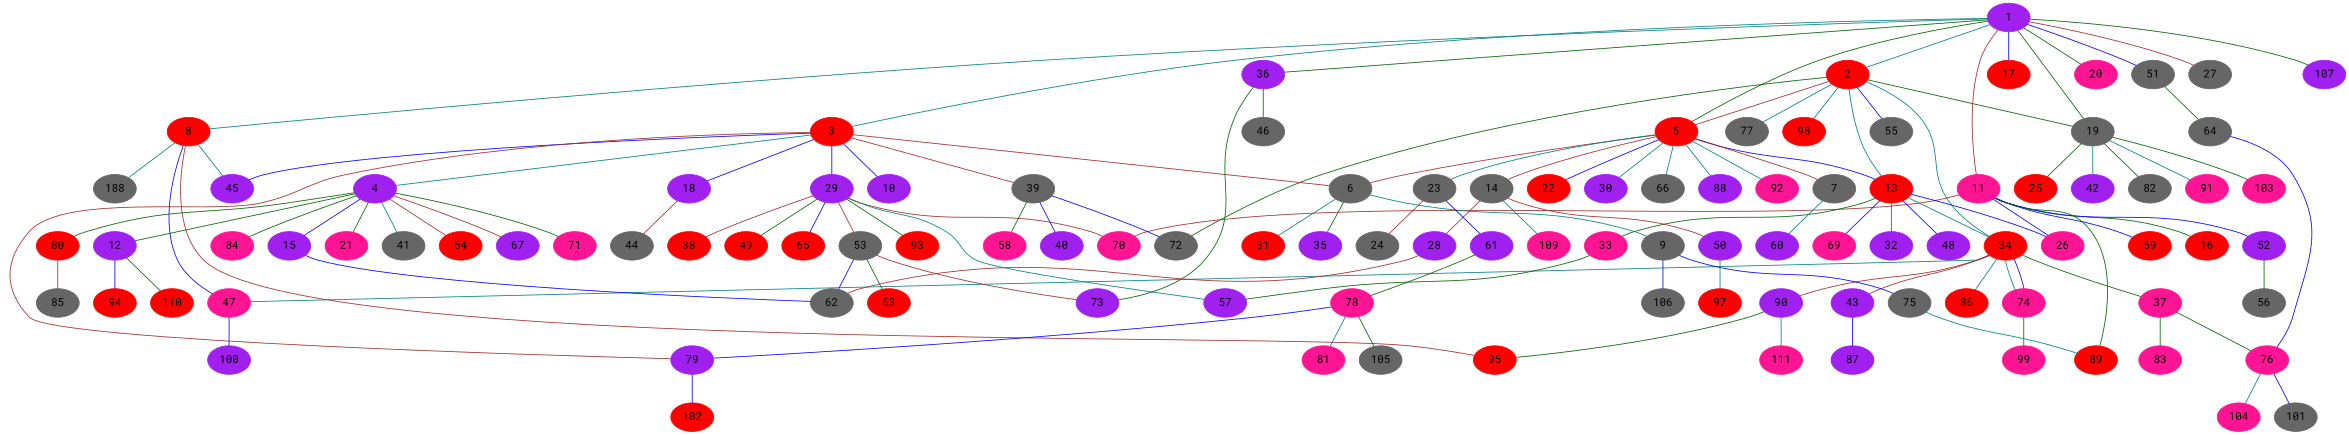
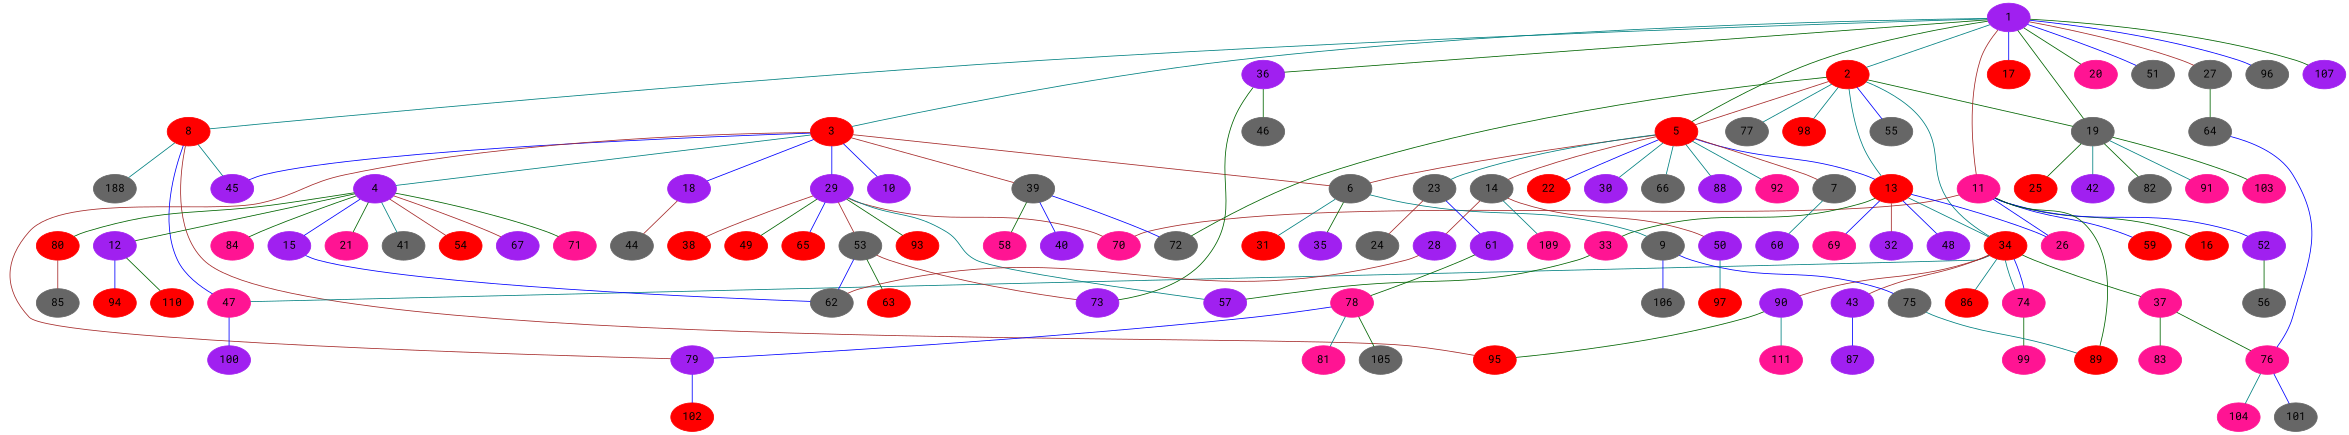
none -> (2267, 75)
(2182, 103) -> (2210, 103)
